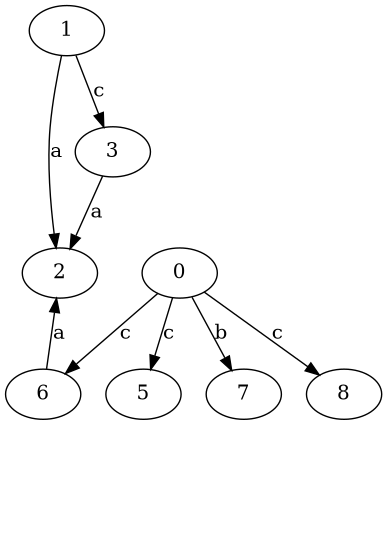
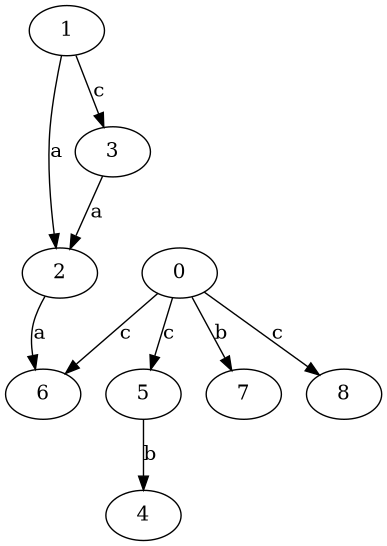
(51, 341) -> (33, 325)
none -> (143, 515)
